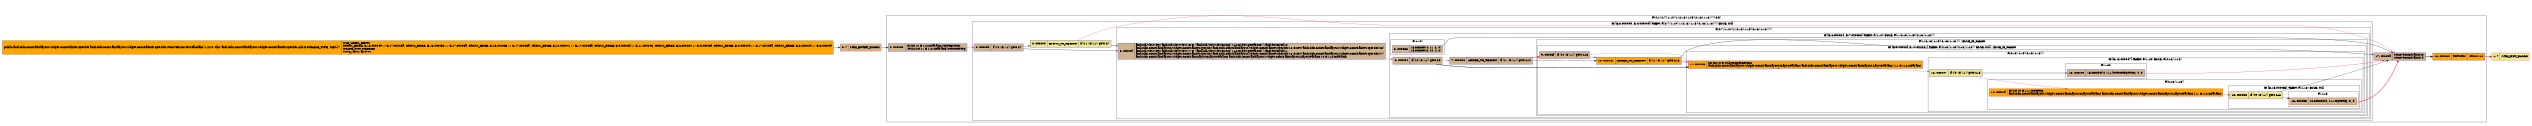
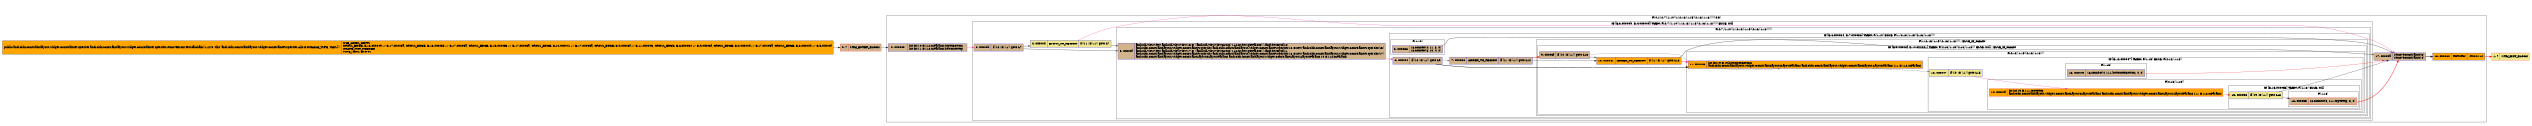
(936, 49) -> (936, 49)
(2024, 73) -> none
